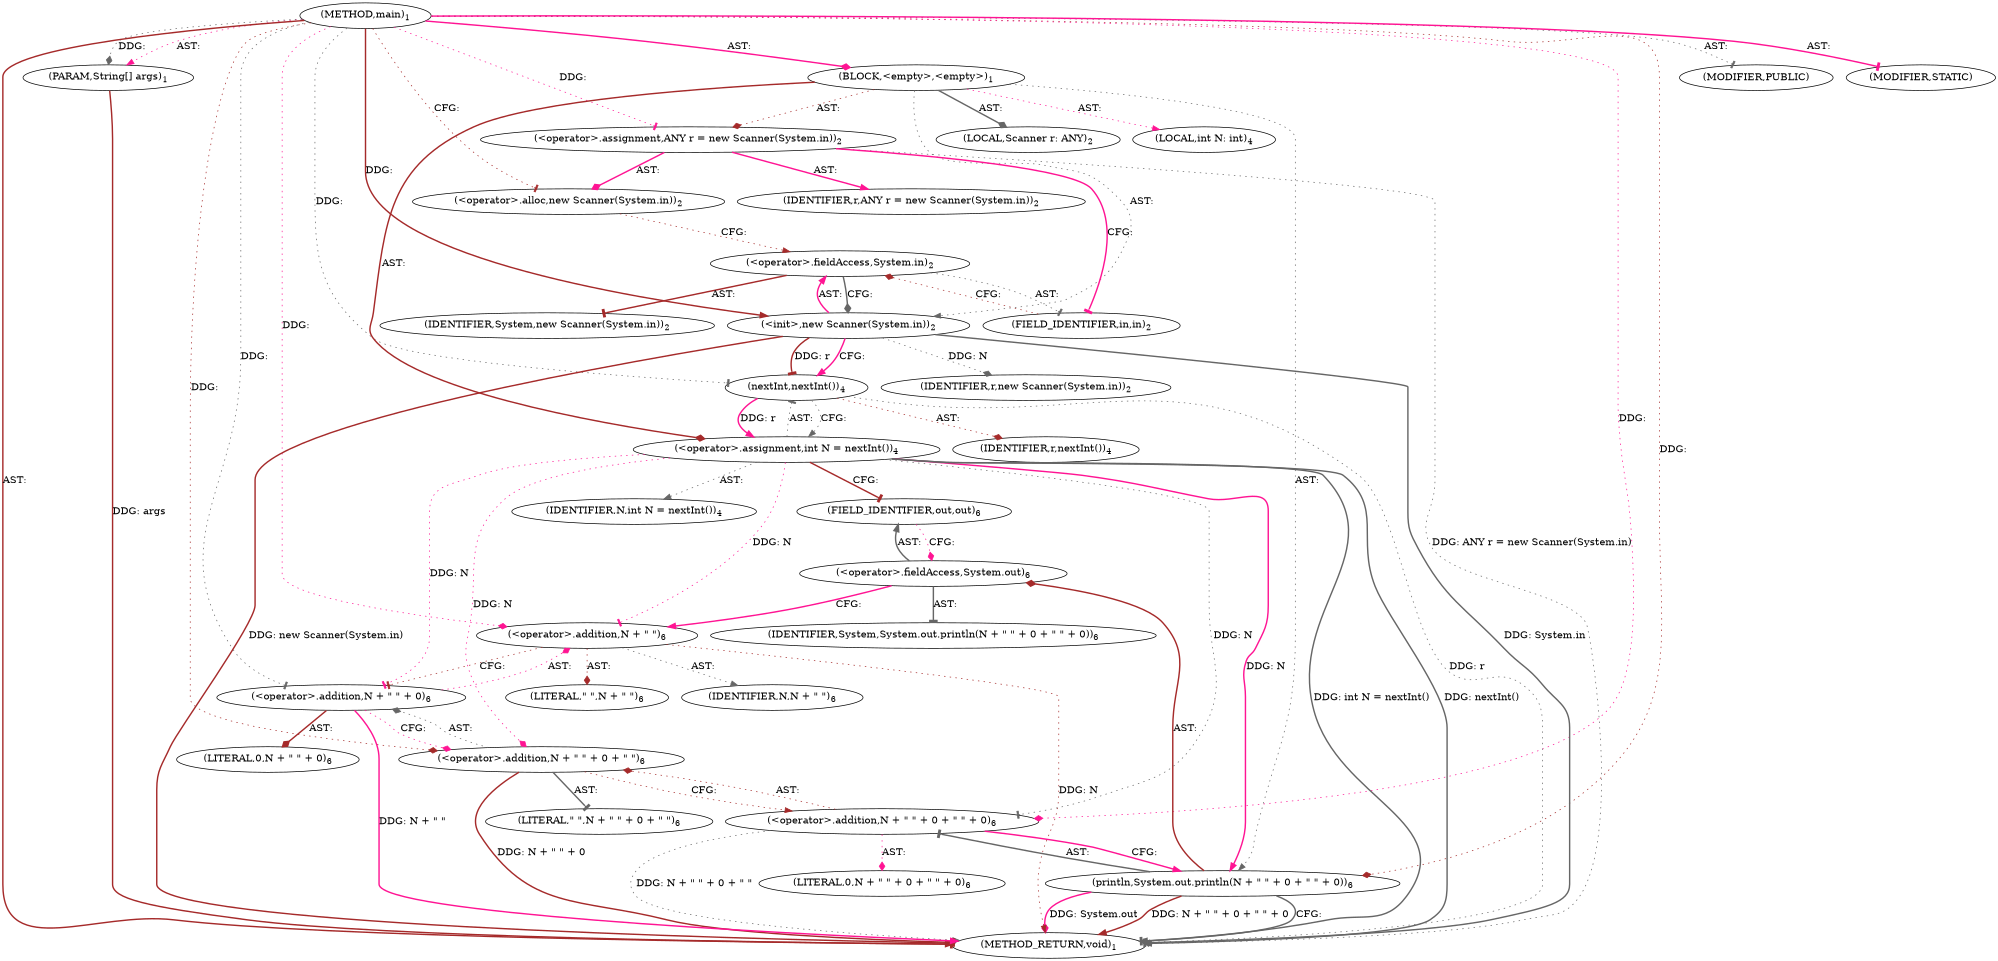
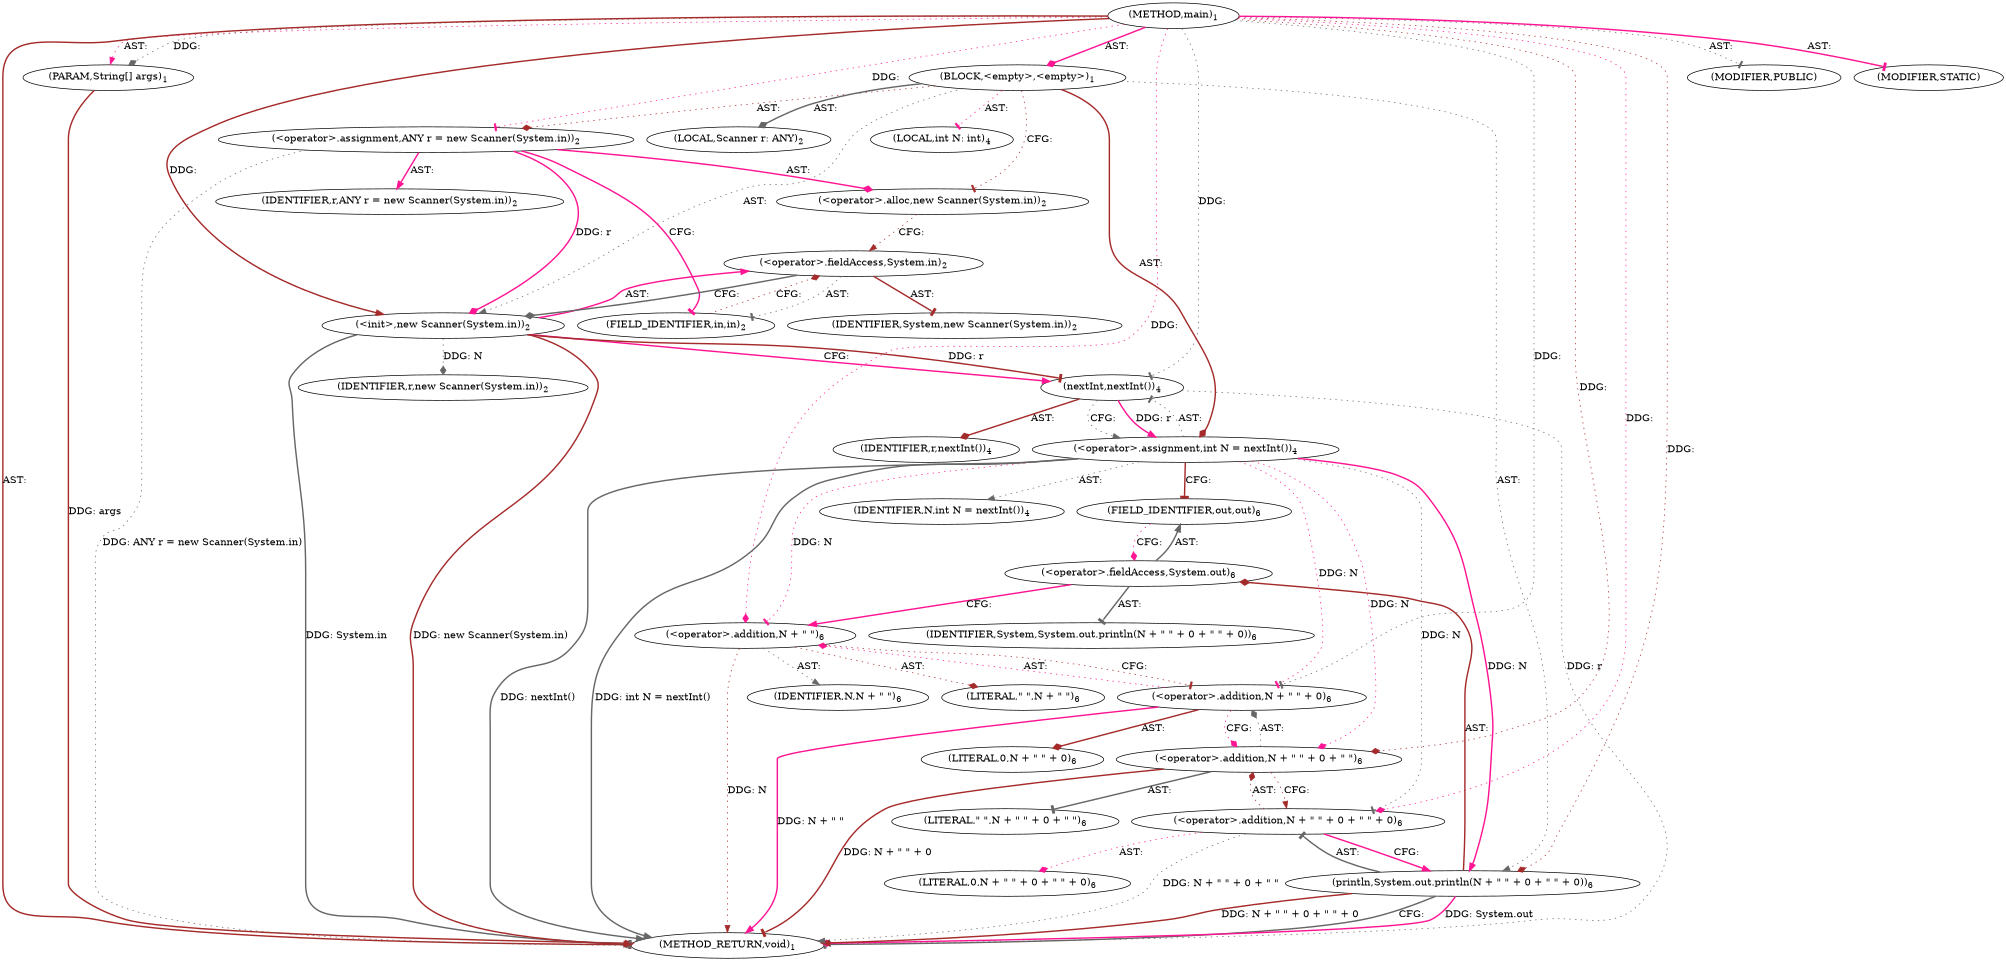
(1060, 109) -> (981, 108)
(441, 121) -> (1021, 150)
none -> (571, 237)
(915, 417) -> (1024, 417)
